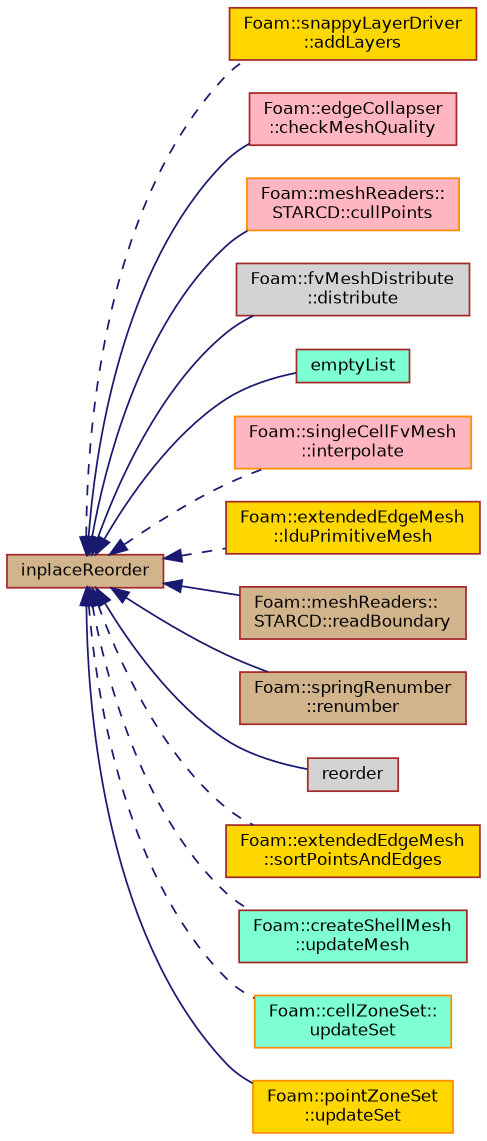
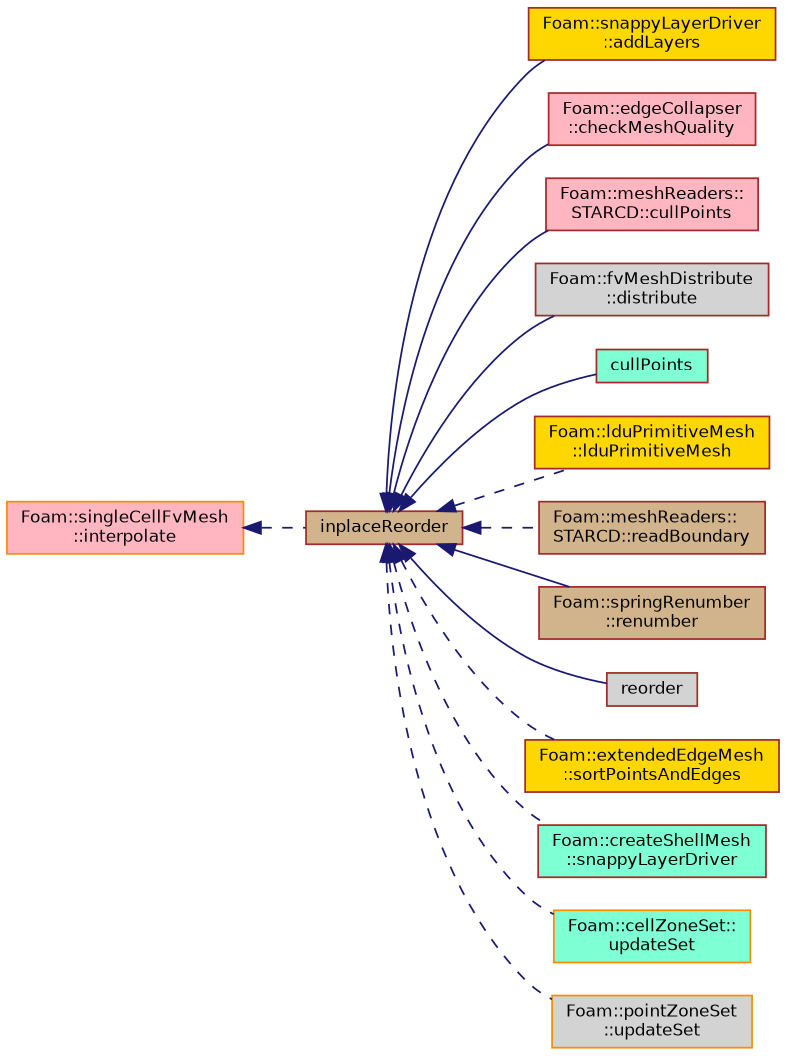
(353, 204) -> (652, 204)
(120, 281) -> (424, 260)
(353, 366) -> (652, 366)
(192, 502) -> (283, 528)
(353, 528) -> (652, 443)
(211, 591) -> (510, 528)
(122, 863) -> (426, 799)
(353, 936) -> (652, 851)
(353, 1107) -> (652, 1022)
